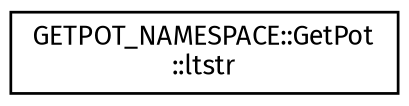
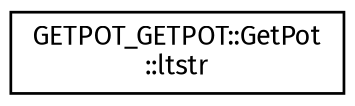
(204, 53) -> (177, 53)
